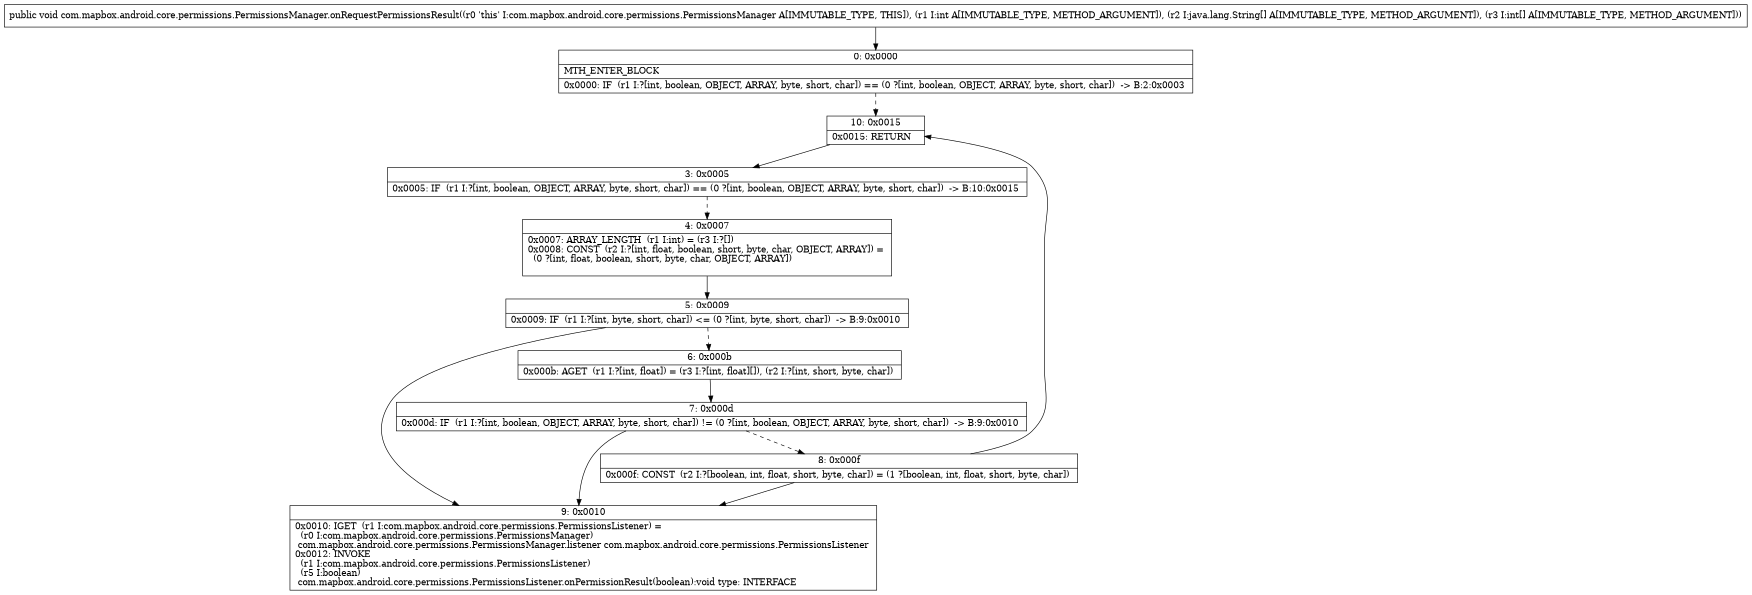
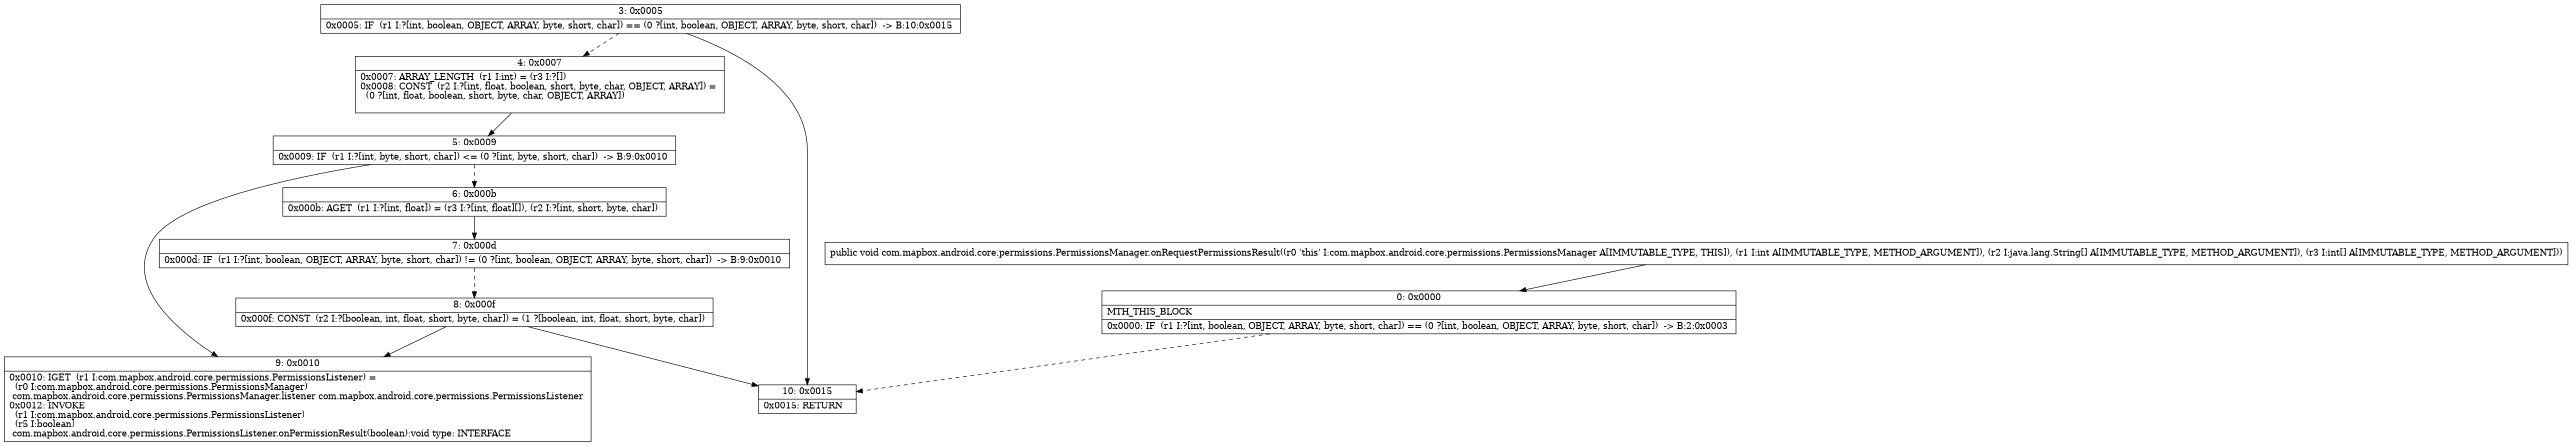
(612, 71) -> (1150, 312)
(794, 155) -> (807, 175)
(592, 458) -> none
